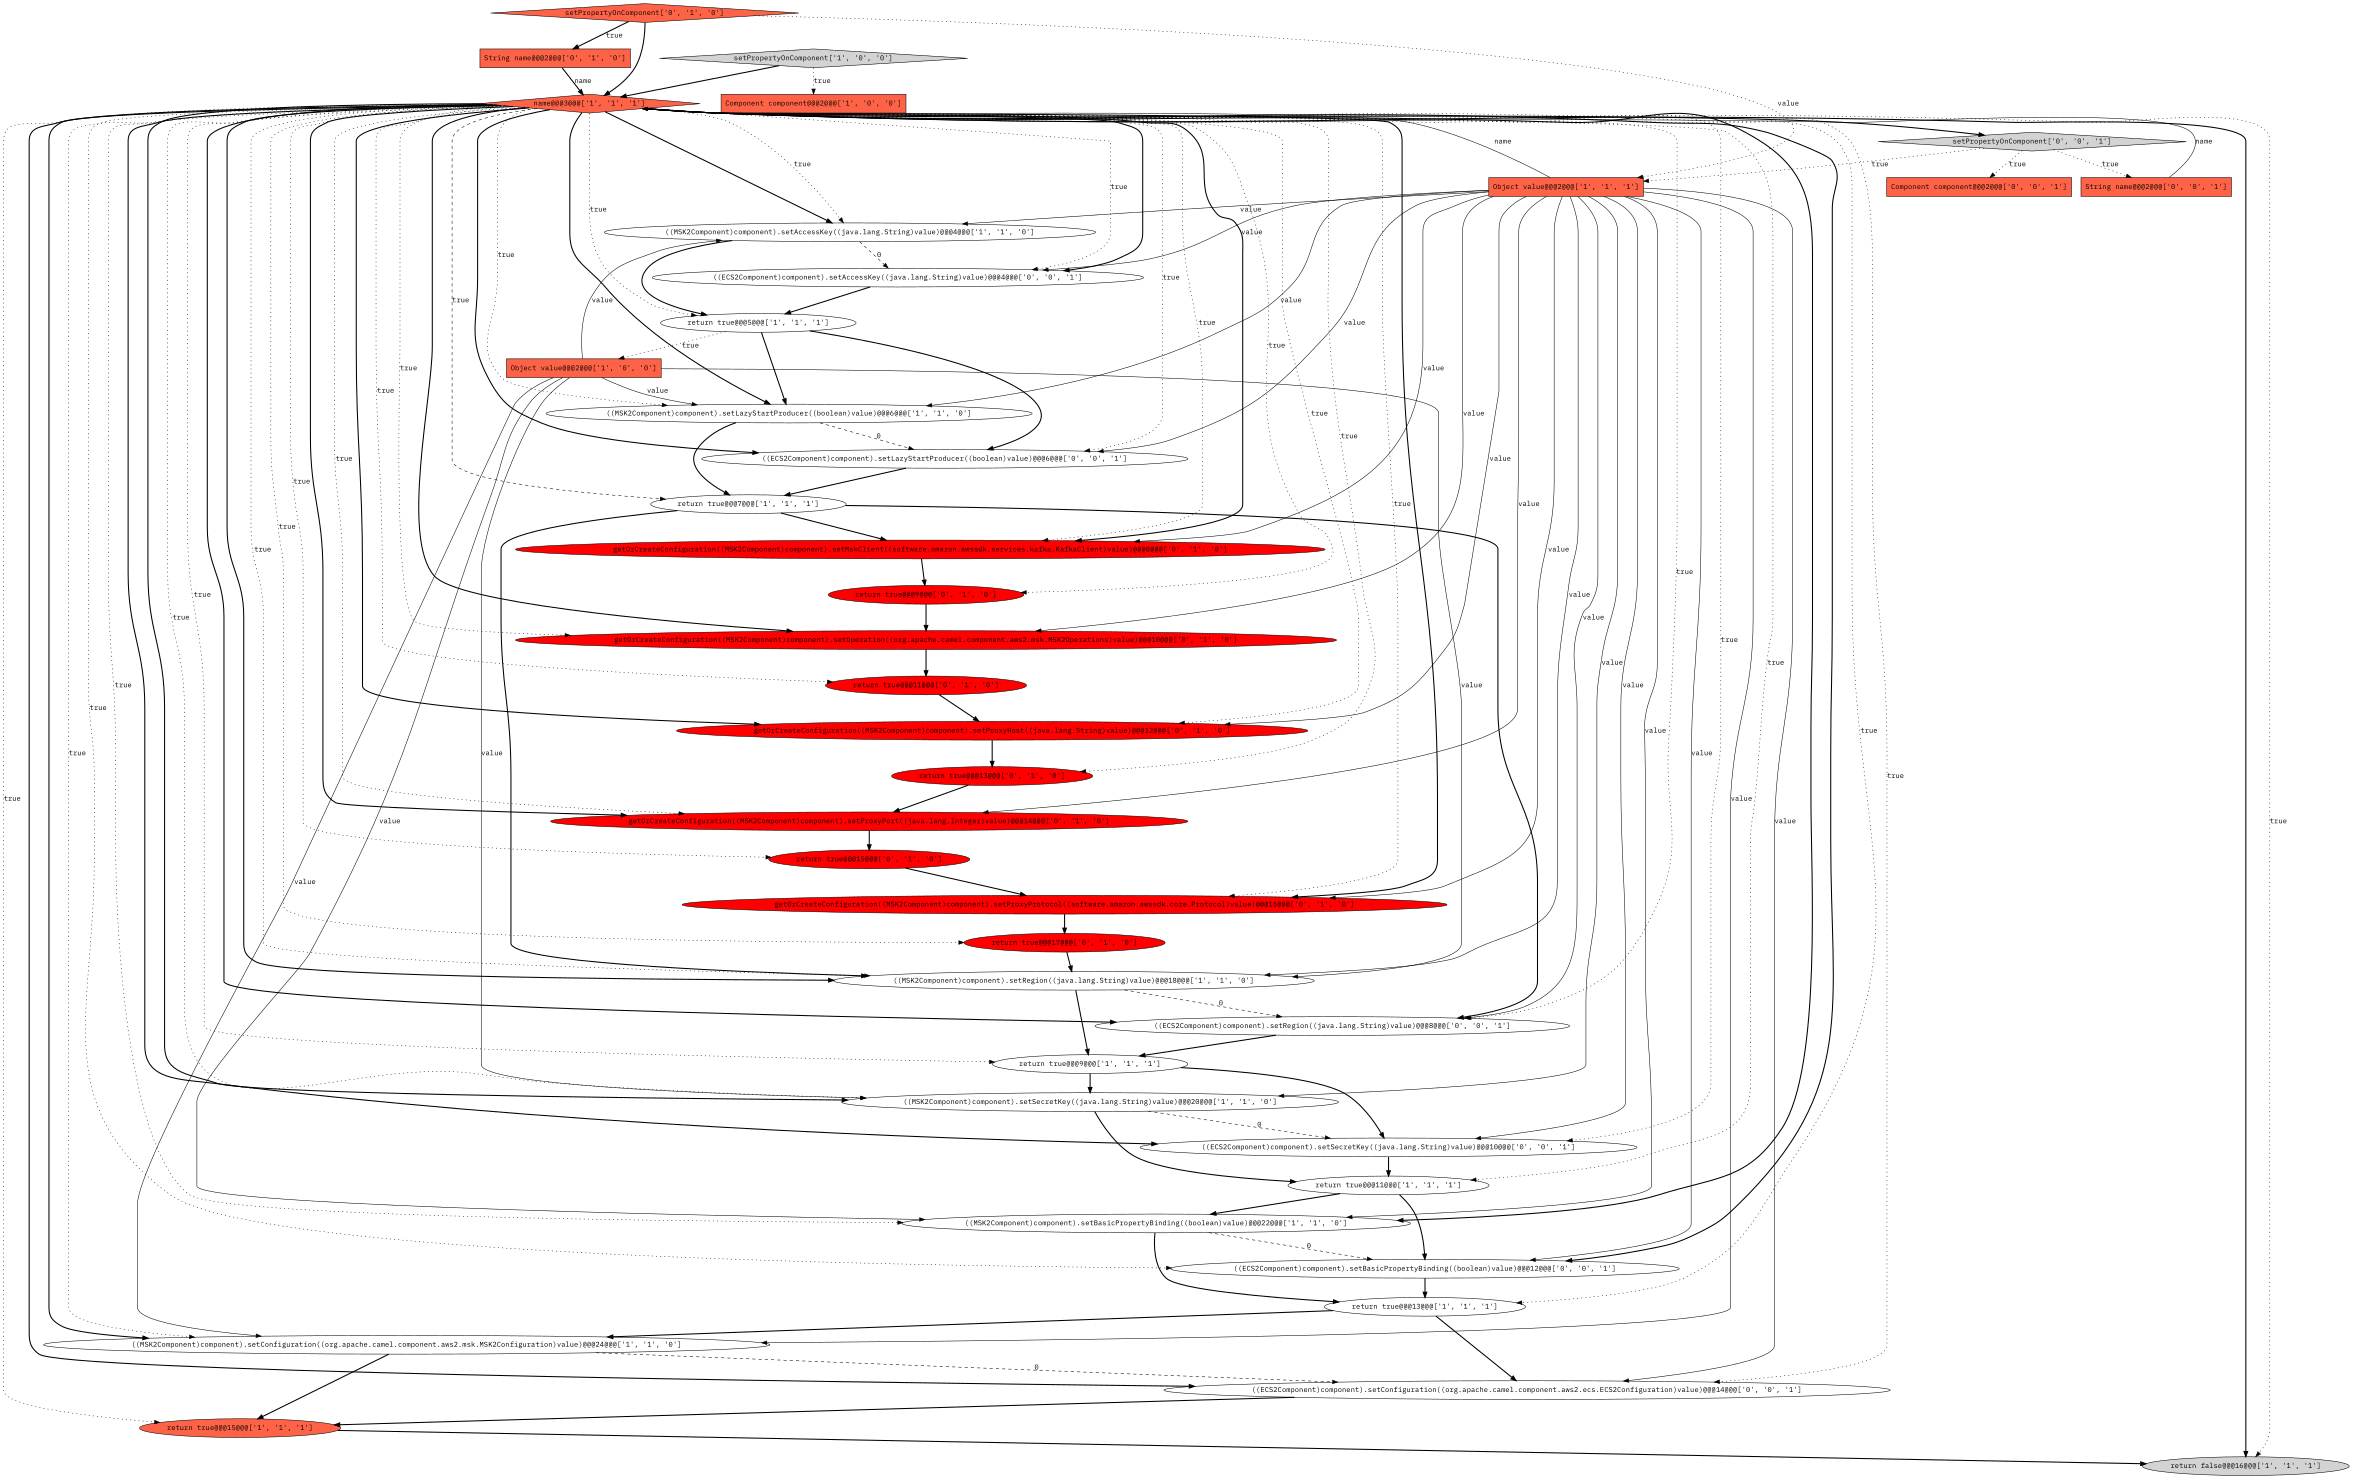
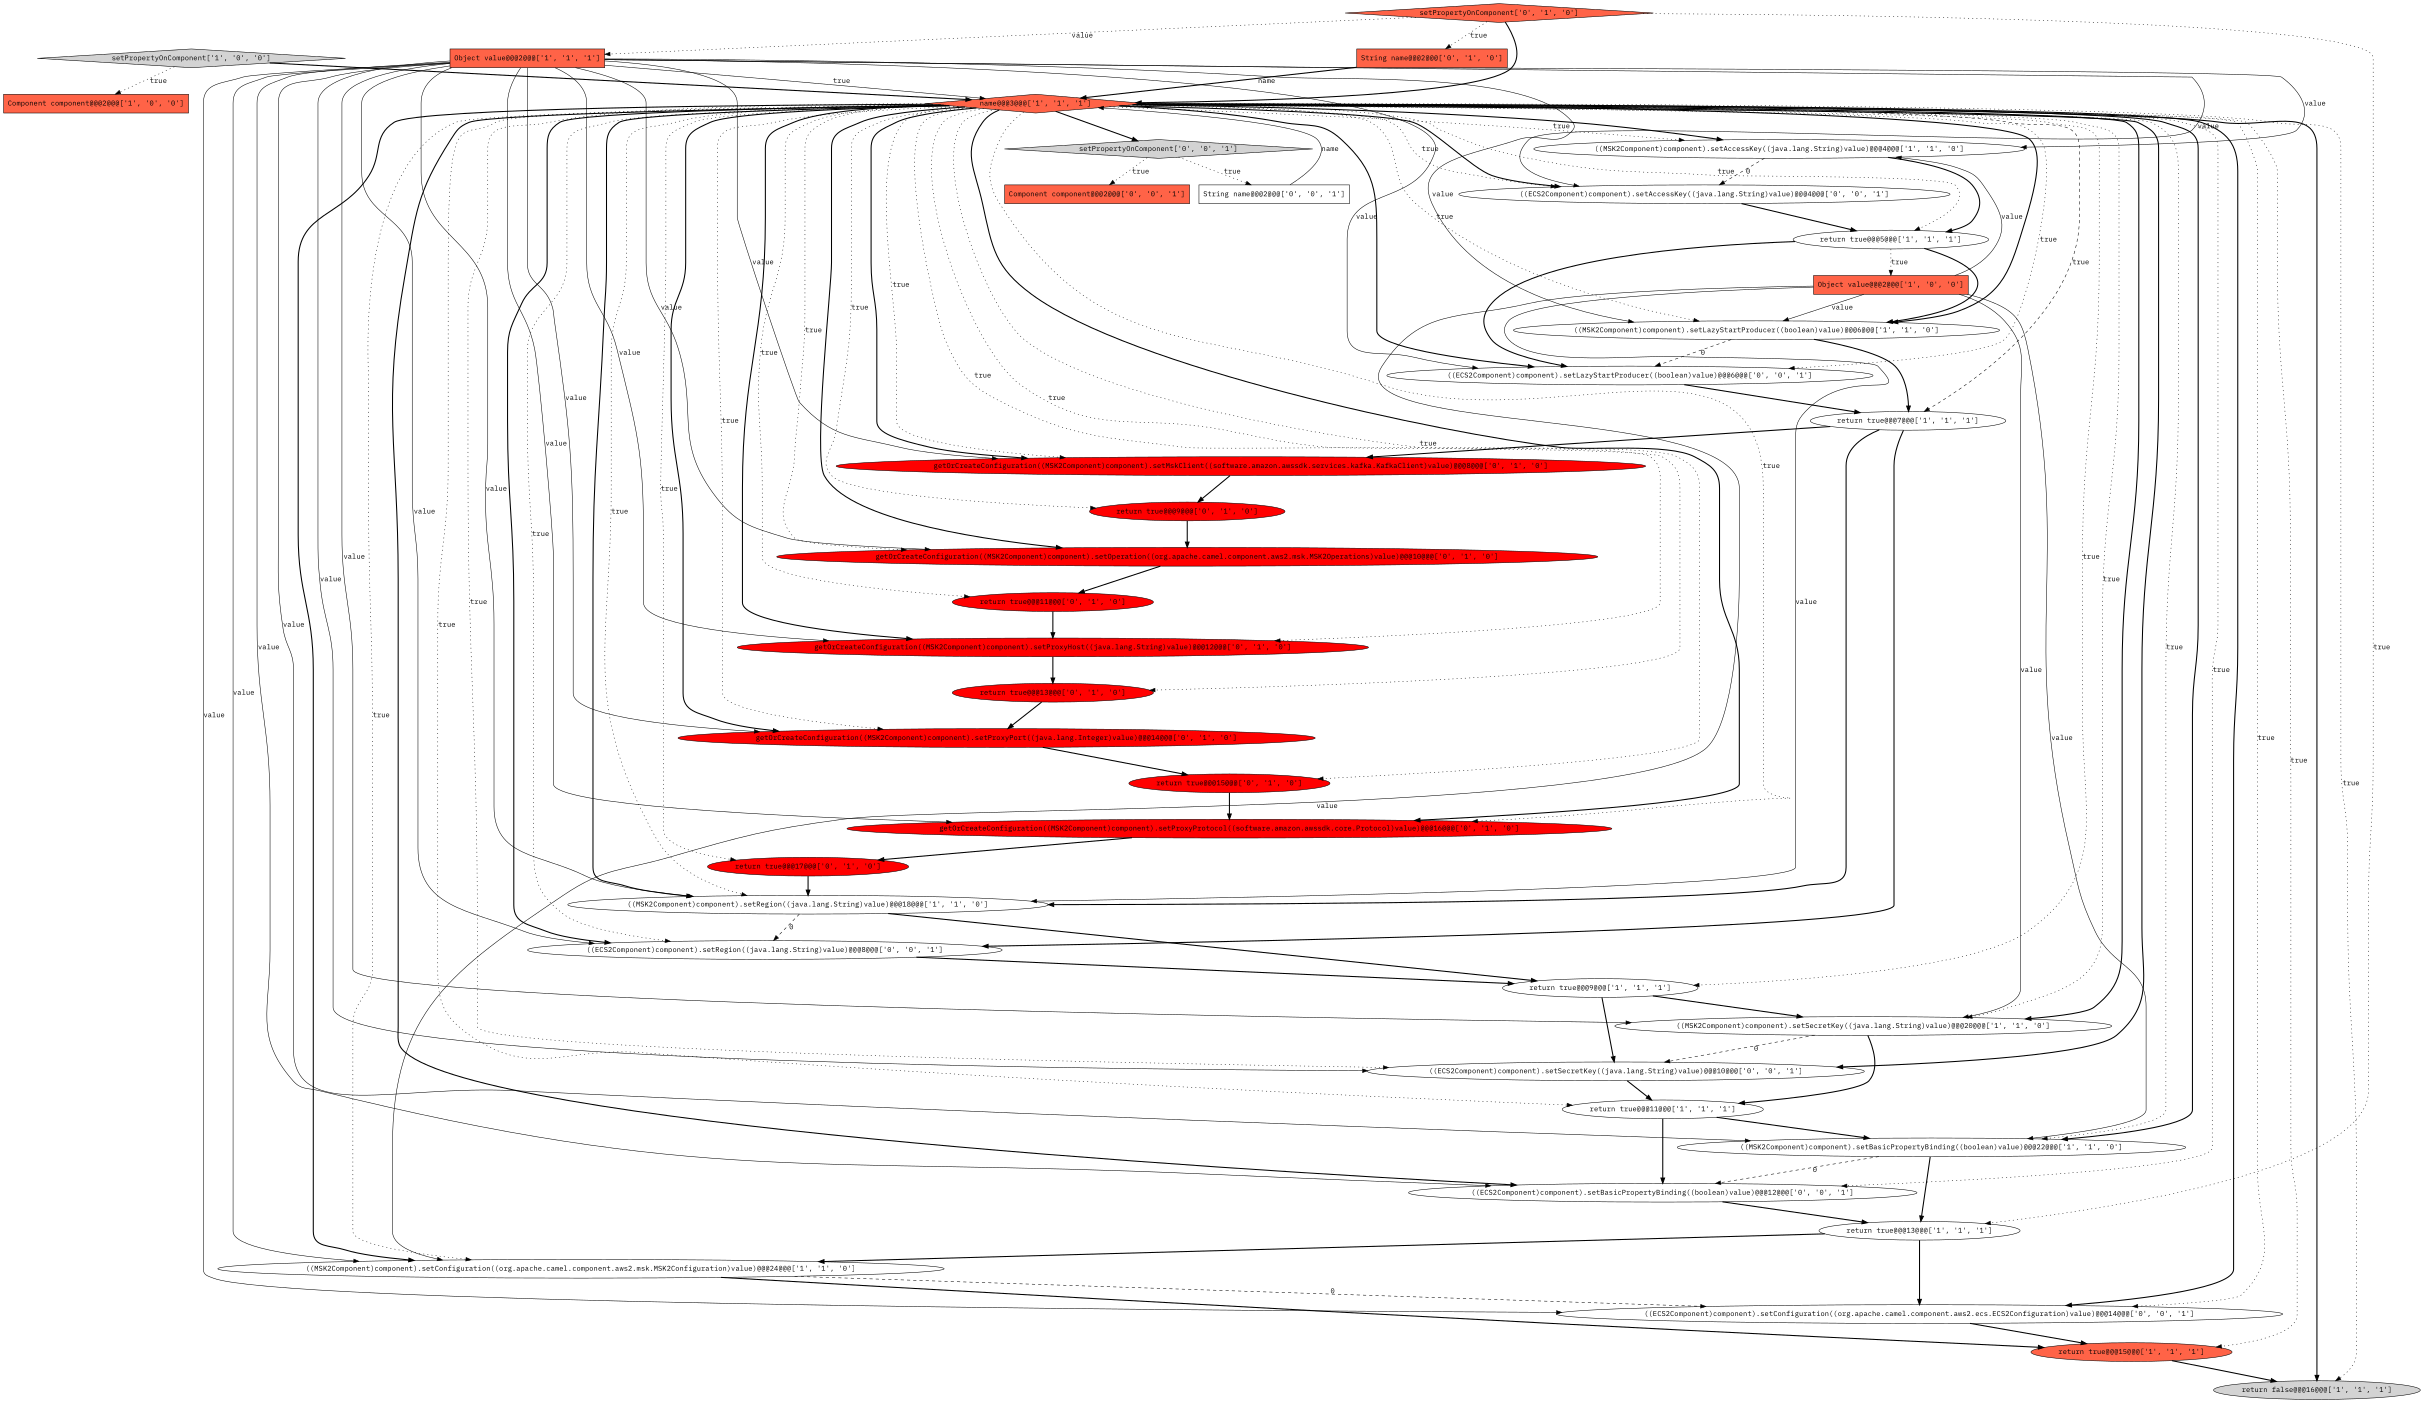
(603, 34) -> (1468, 34)
(1503, 142) -> (842, 81)
(1817, 167) -> none
(2156, 187) -> (1274, 194)
(1852, 223) -> (2373, 415)
